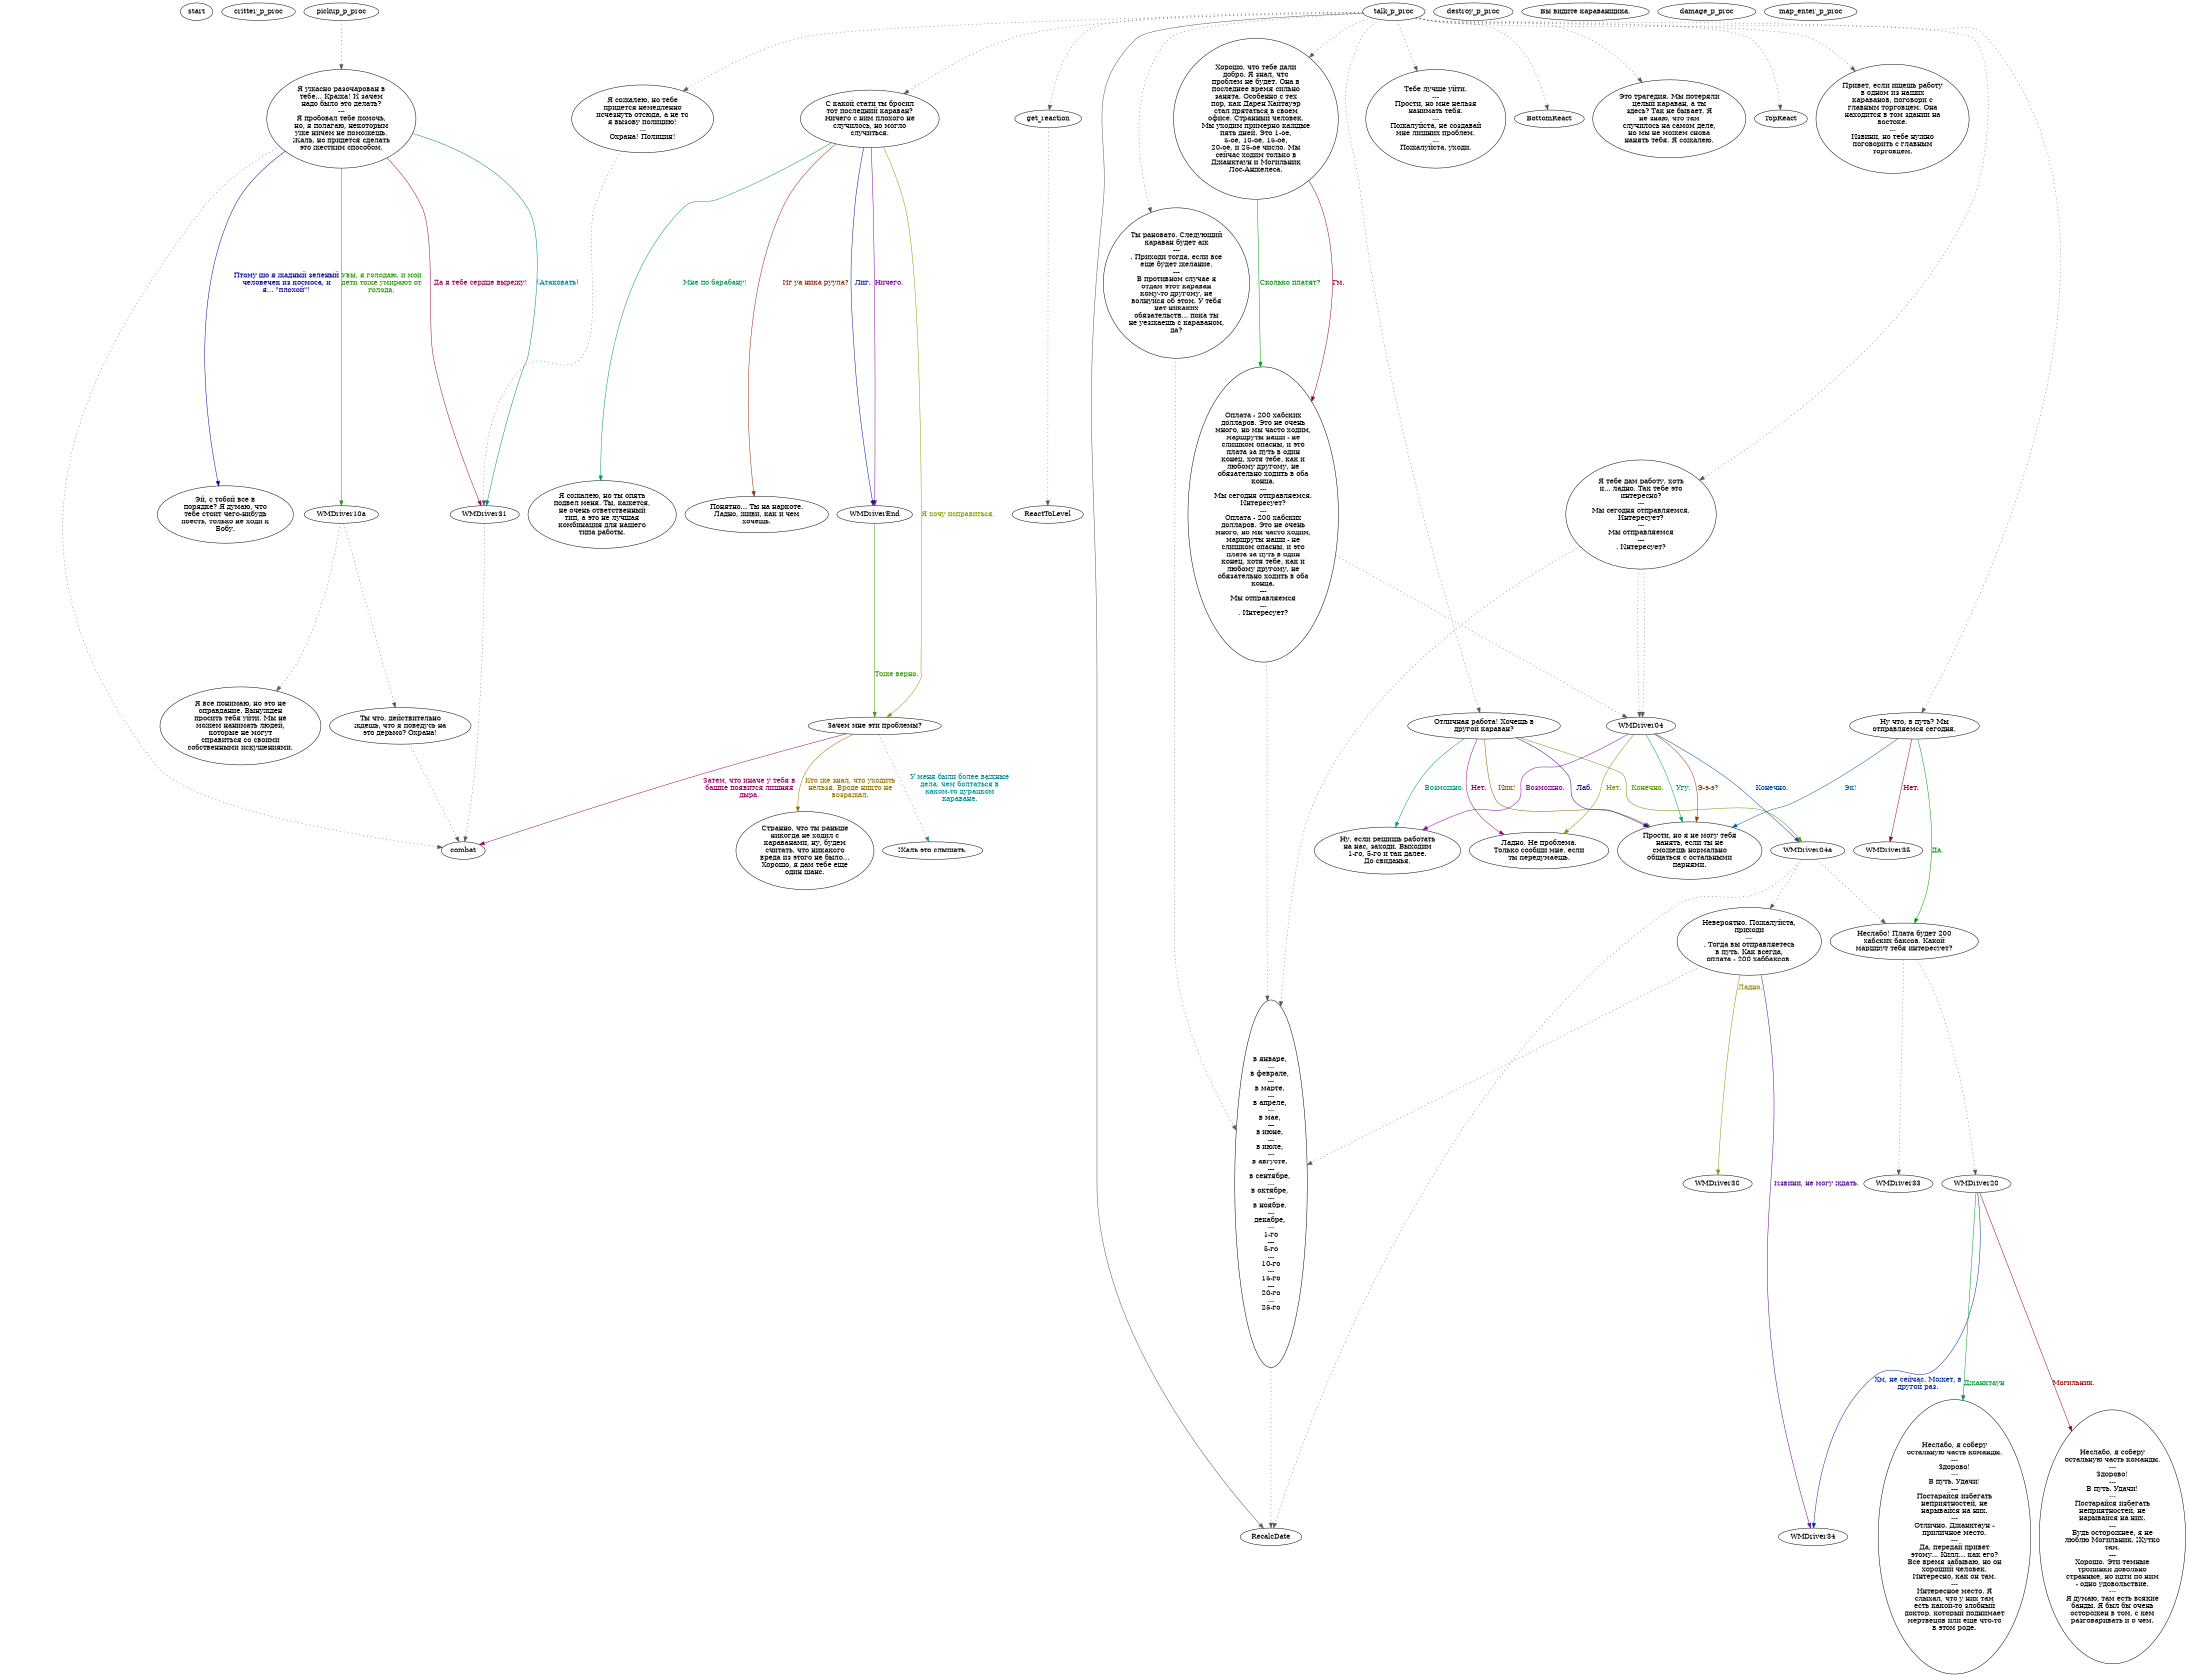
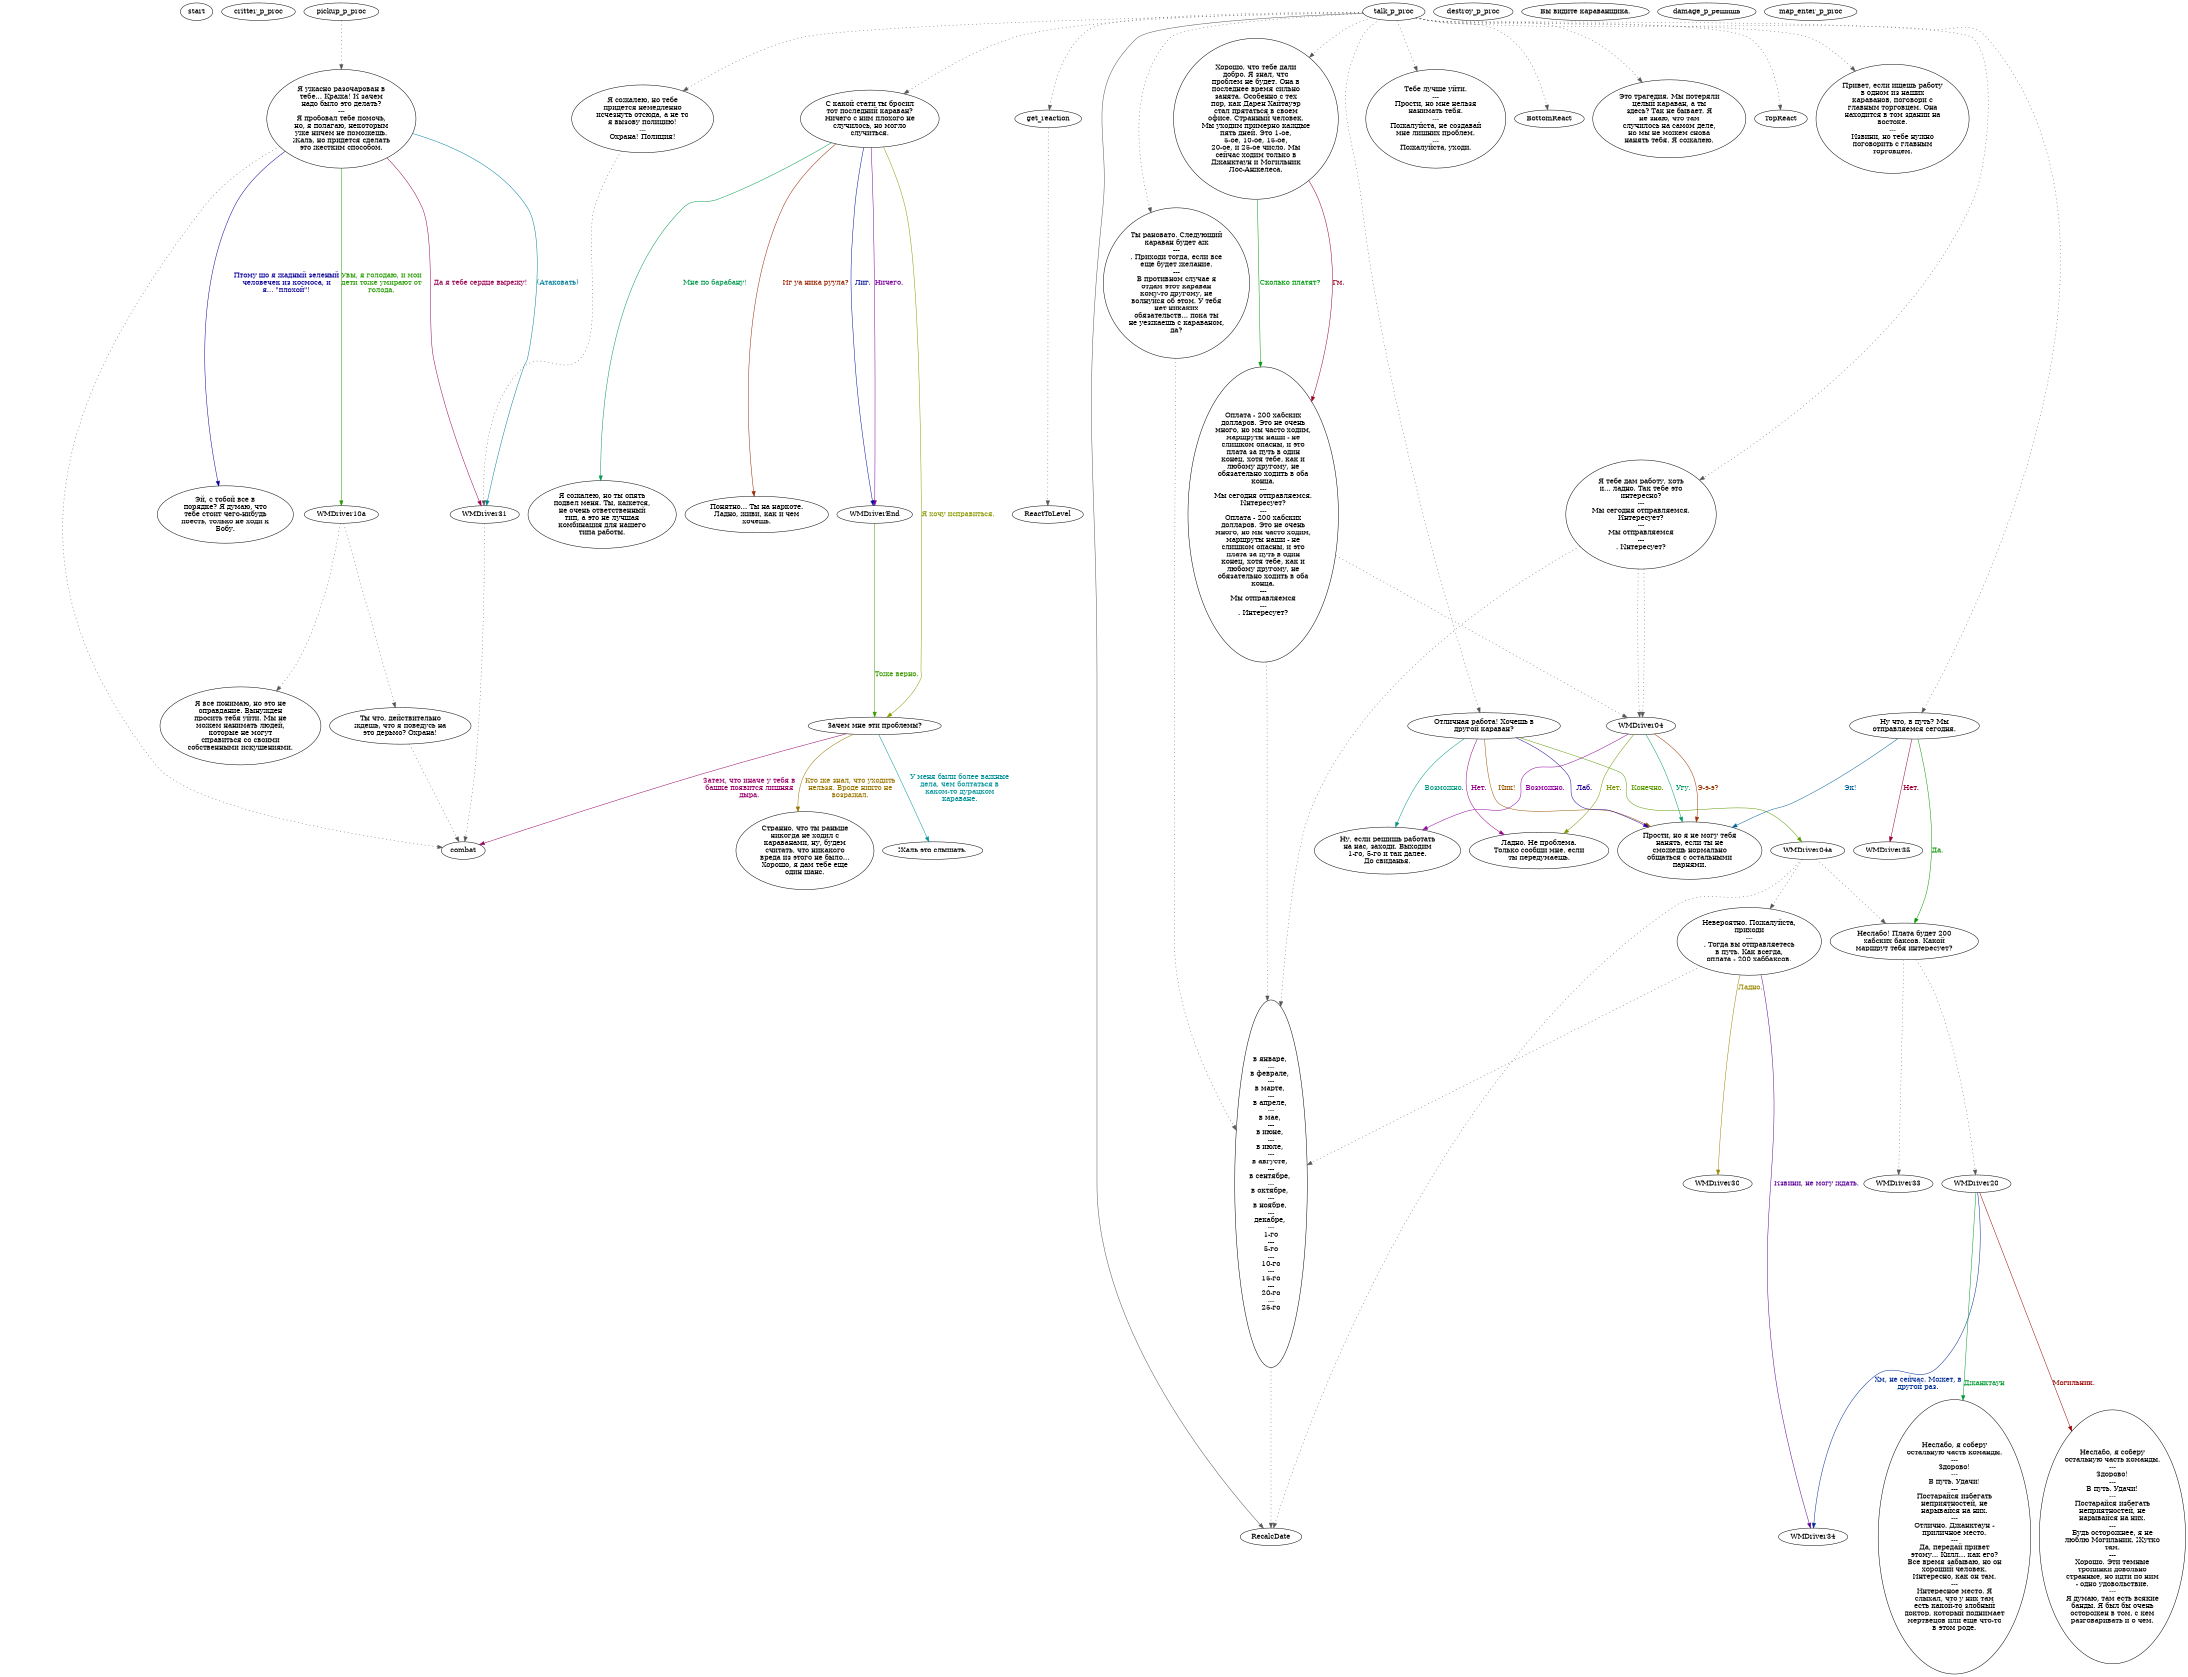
(1707, 12) -> (1707, 12)
(1730, 780) -> none
(903, 786) -> (903, 786)
